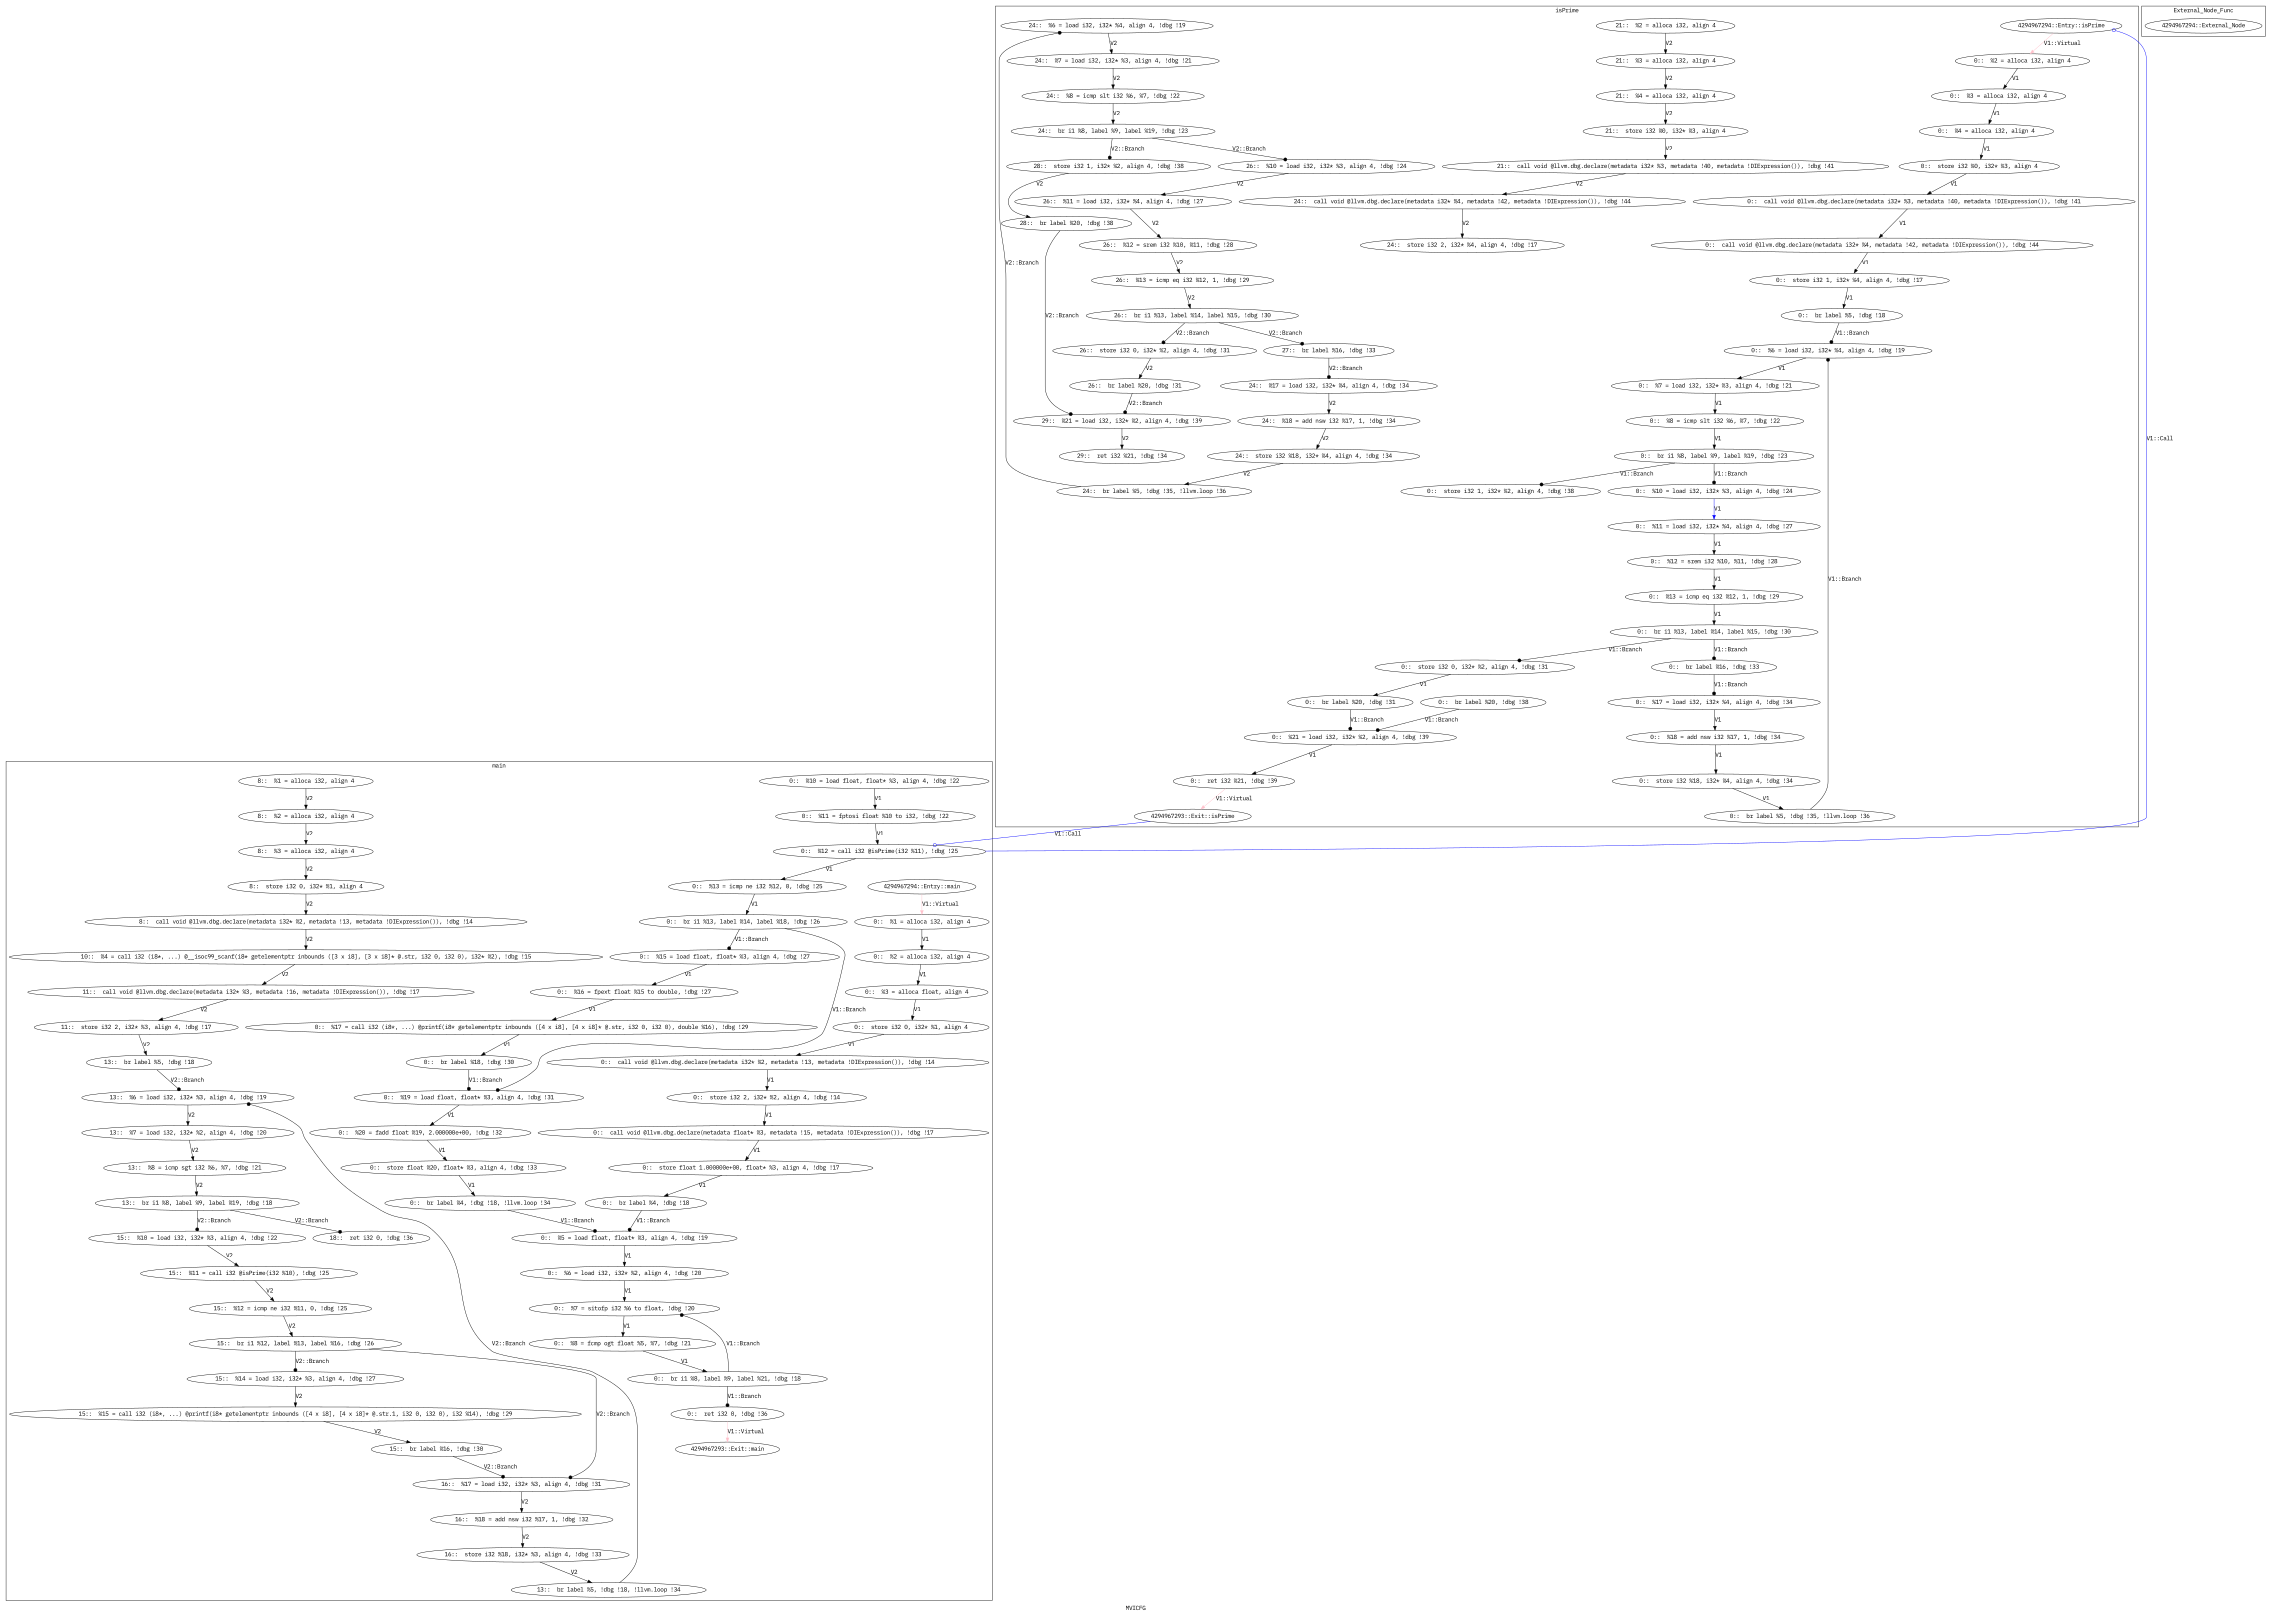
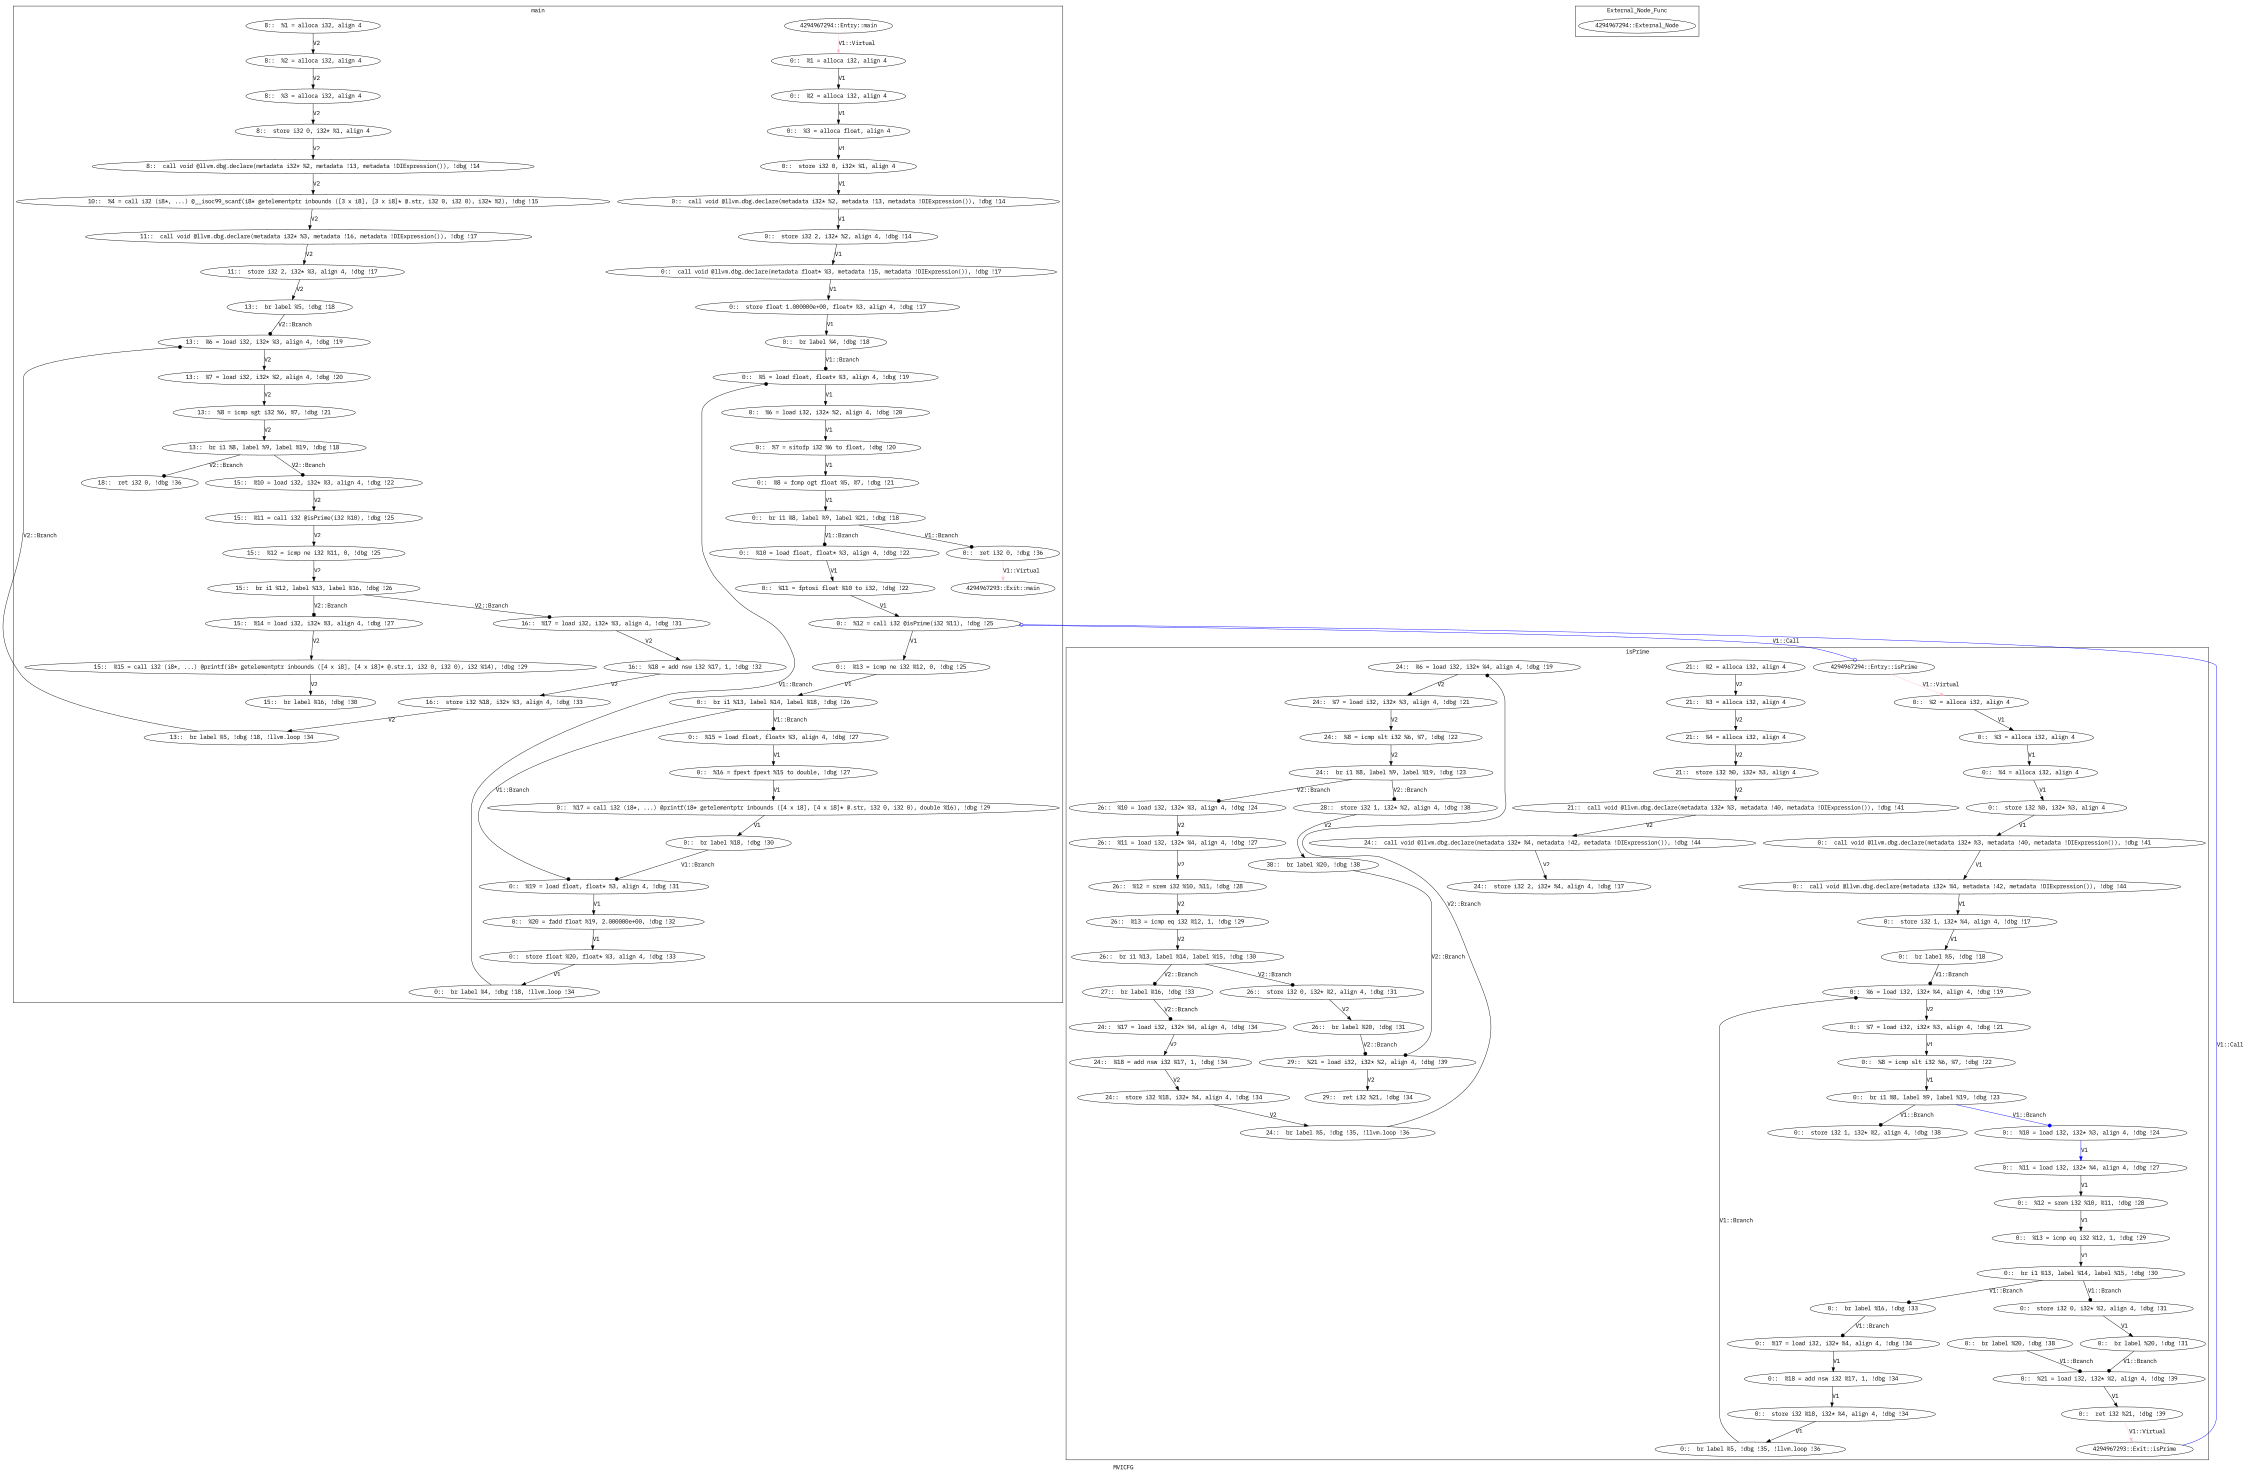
(1067, 224) -> (1313, 865)
(1782, 368) -> (1930, 1010)
(1714, 472) -> (2002, 1115)
(634, 992) -> (773, 773)
(718, 1335) -> (825, 534)
(477, 1466) -> none
